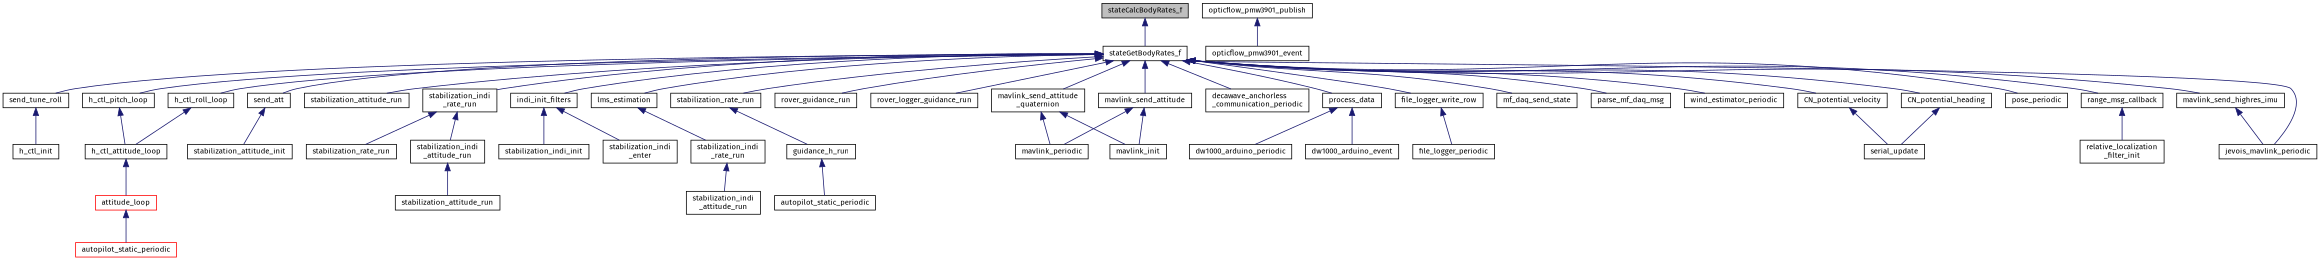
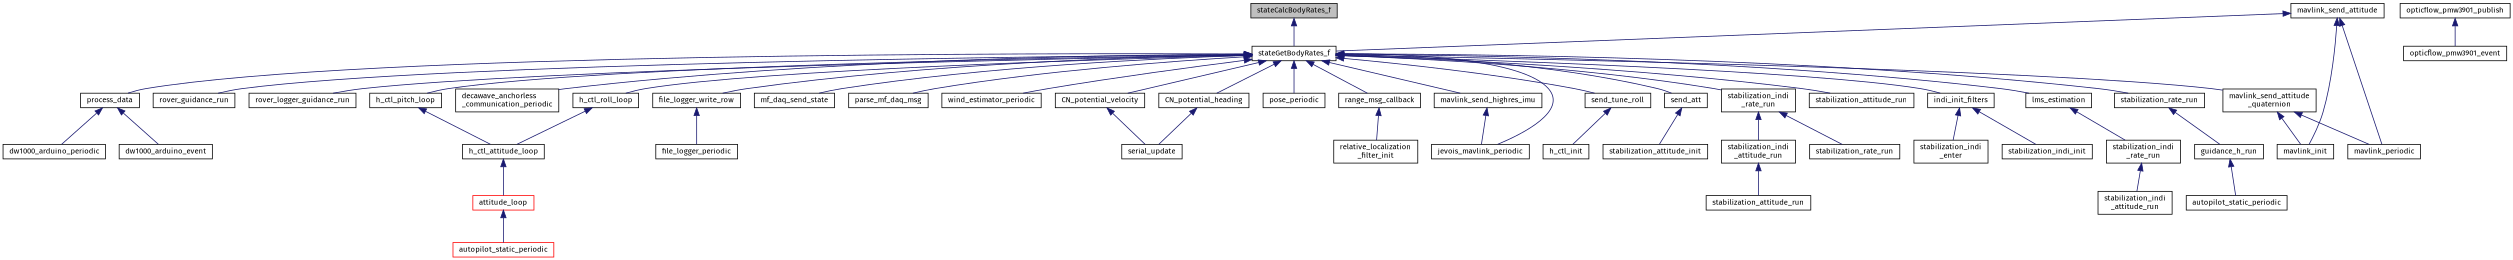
(1145, 81) -> (1810, 32)
